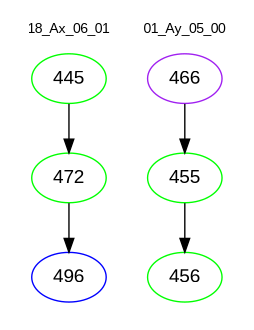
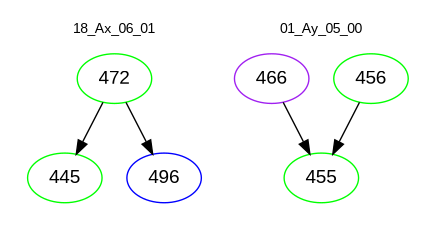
(69, 121) -> (93, 122)
(185, 221) -> (349, 122)
